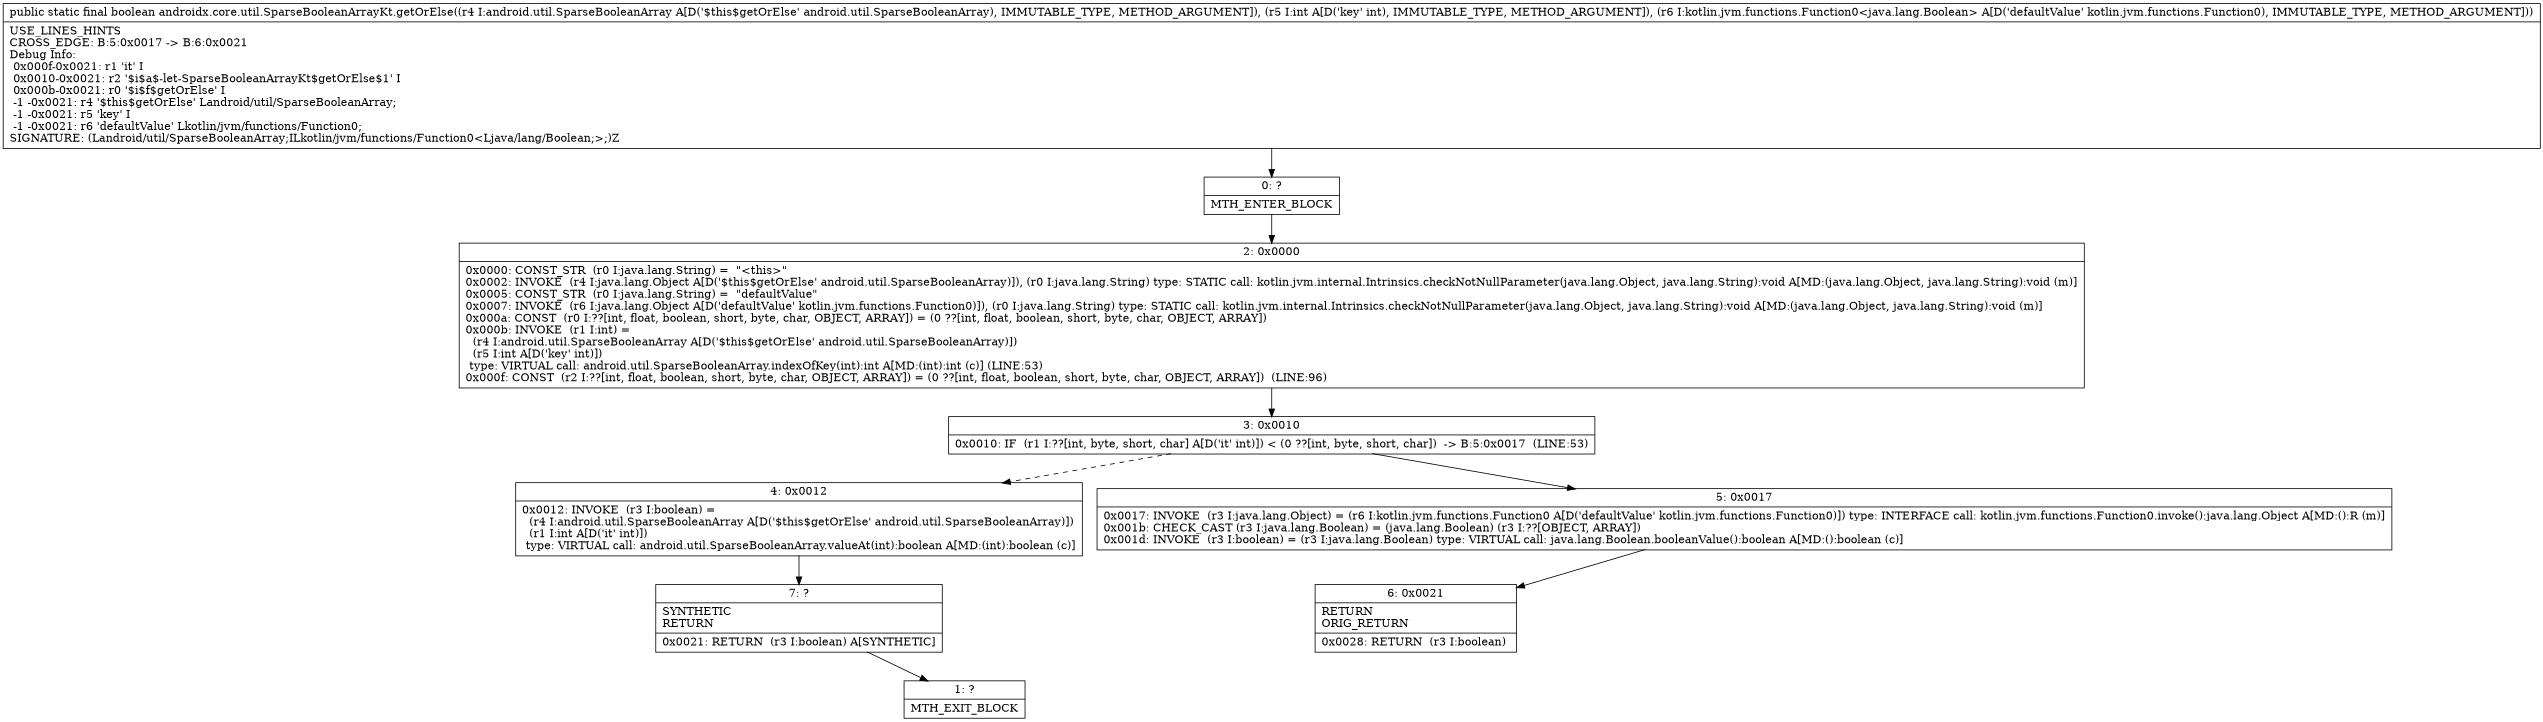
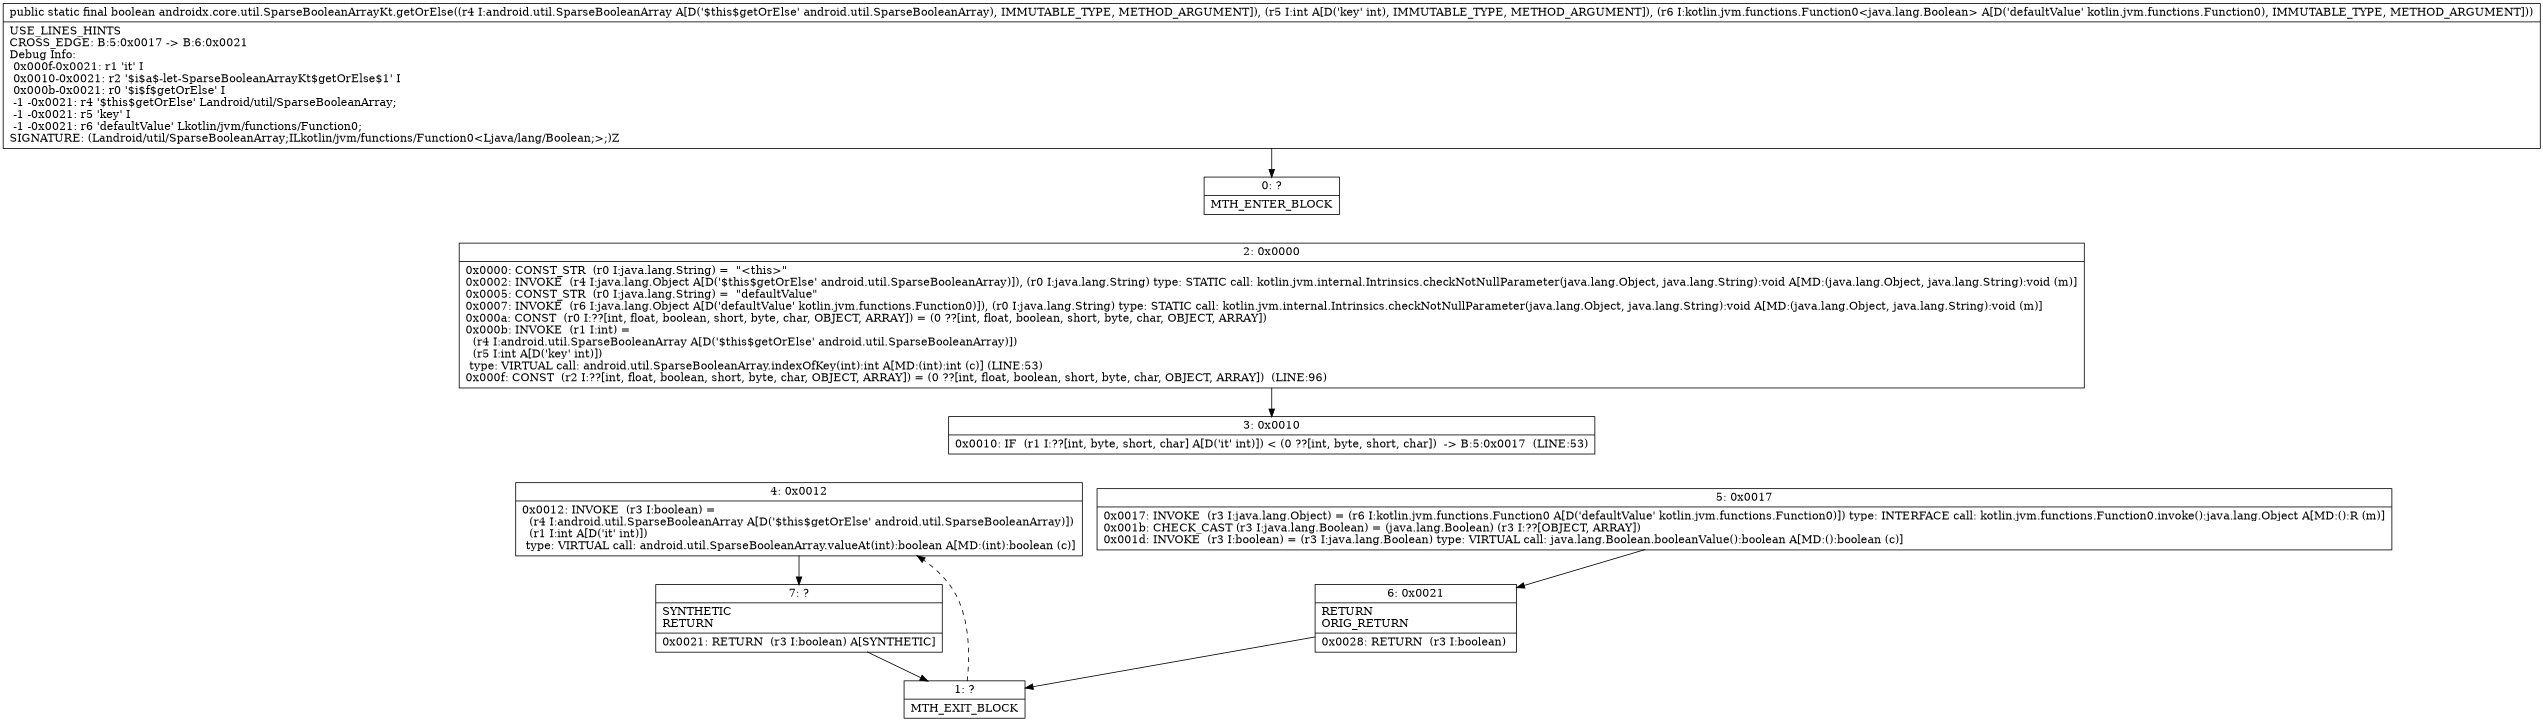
(1272, 225) -> none
(1091, 468) -> (963, 614)
(1470, 471) -> none
none -> (1174, 662)
